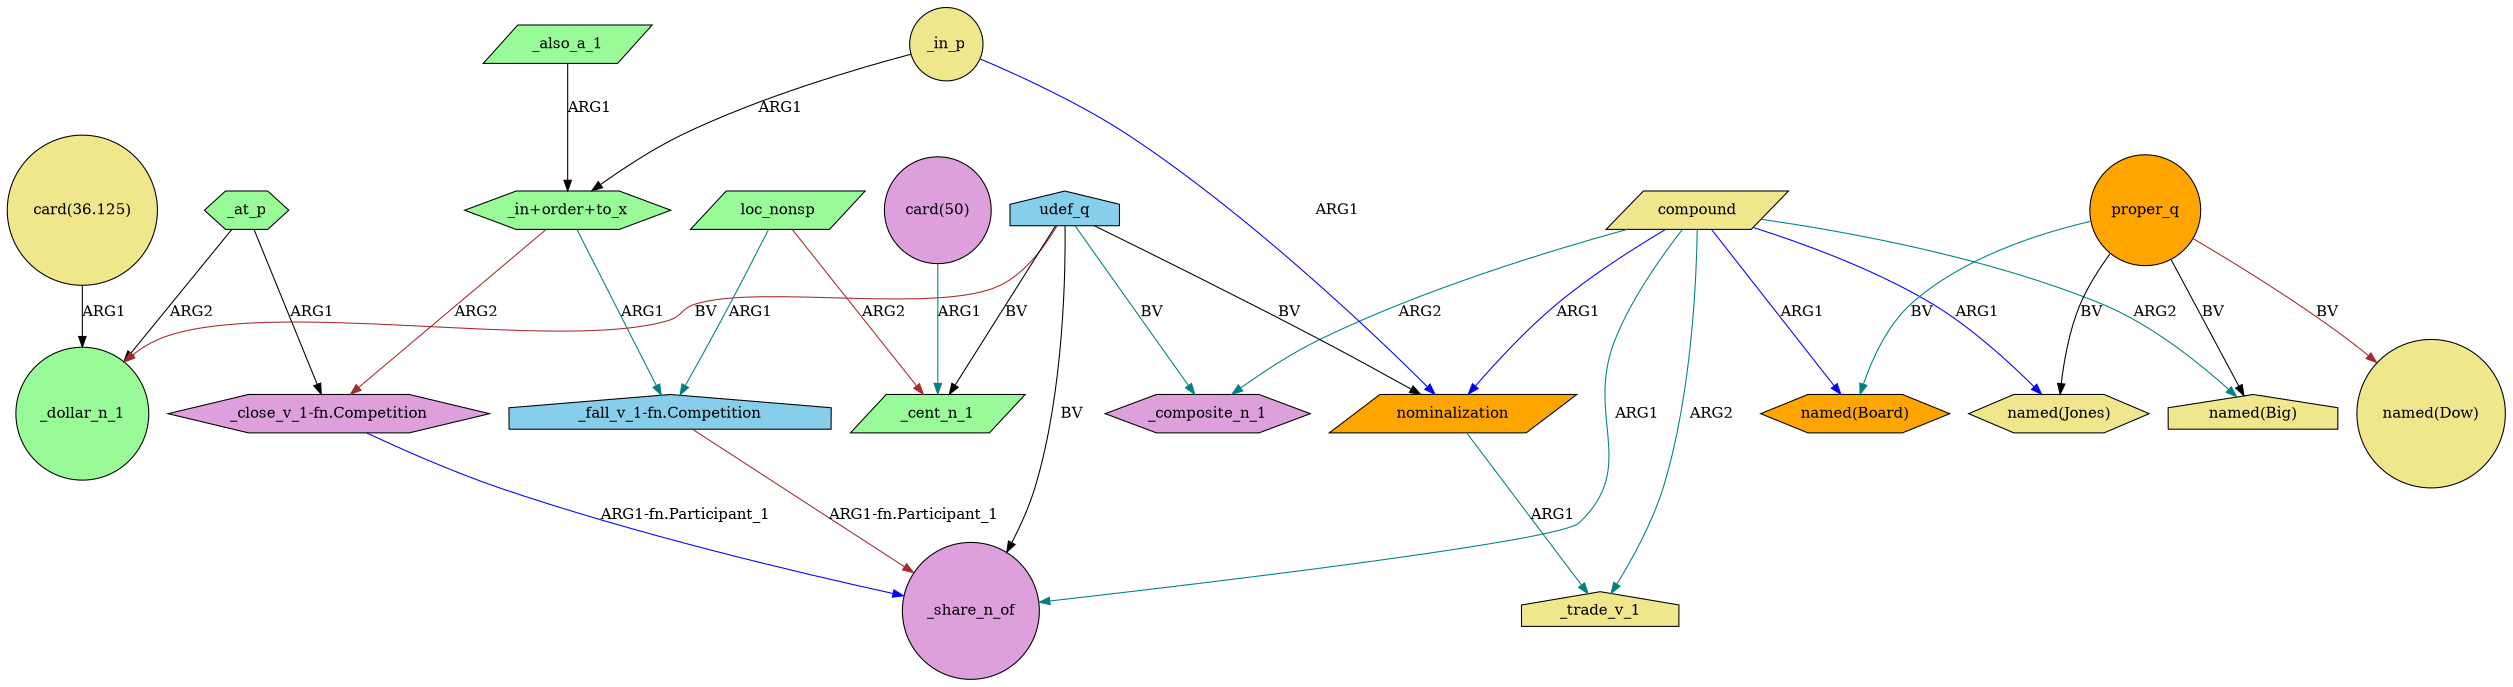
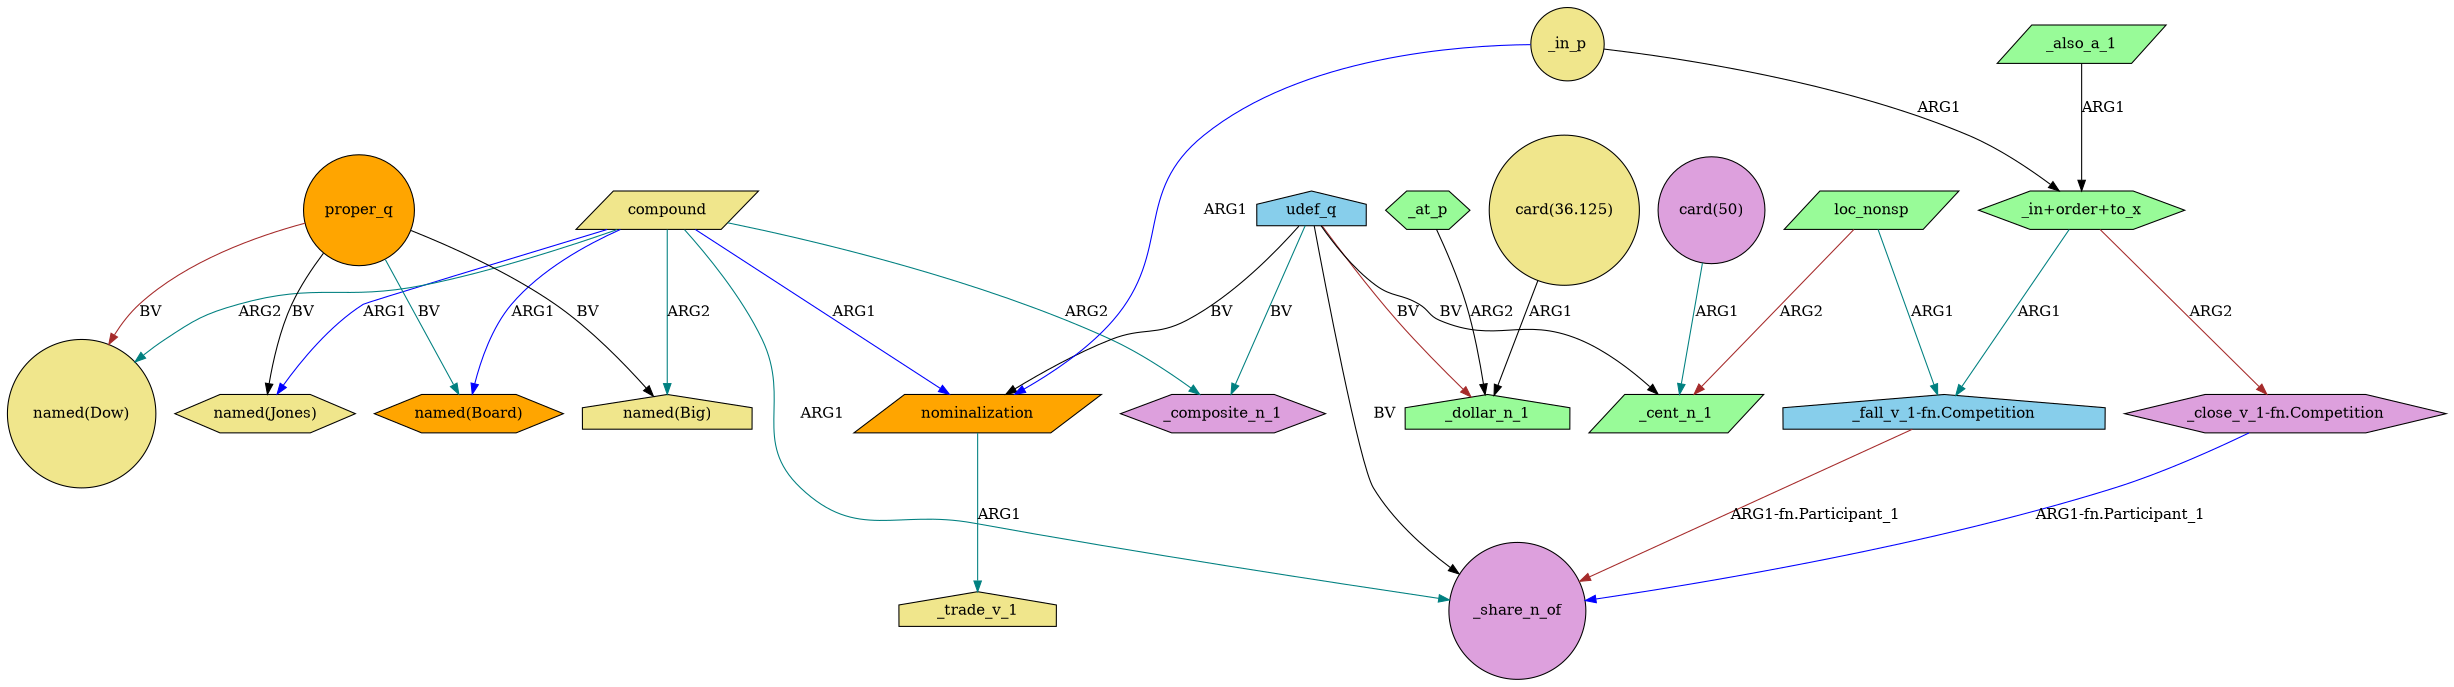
(286, 307) -> none
(1681, 413) -> (377, 291)
(82, 414) -> (1487, 414)
